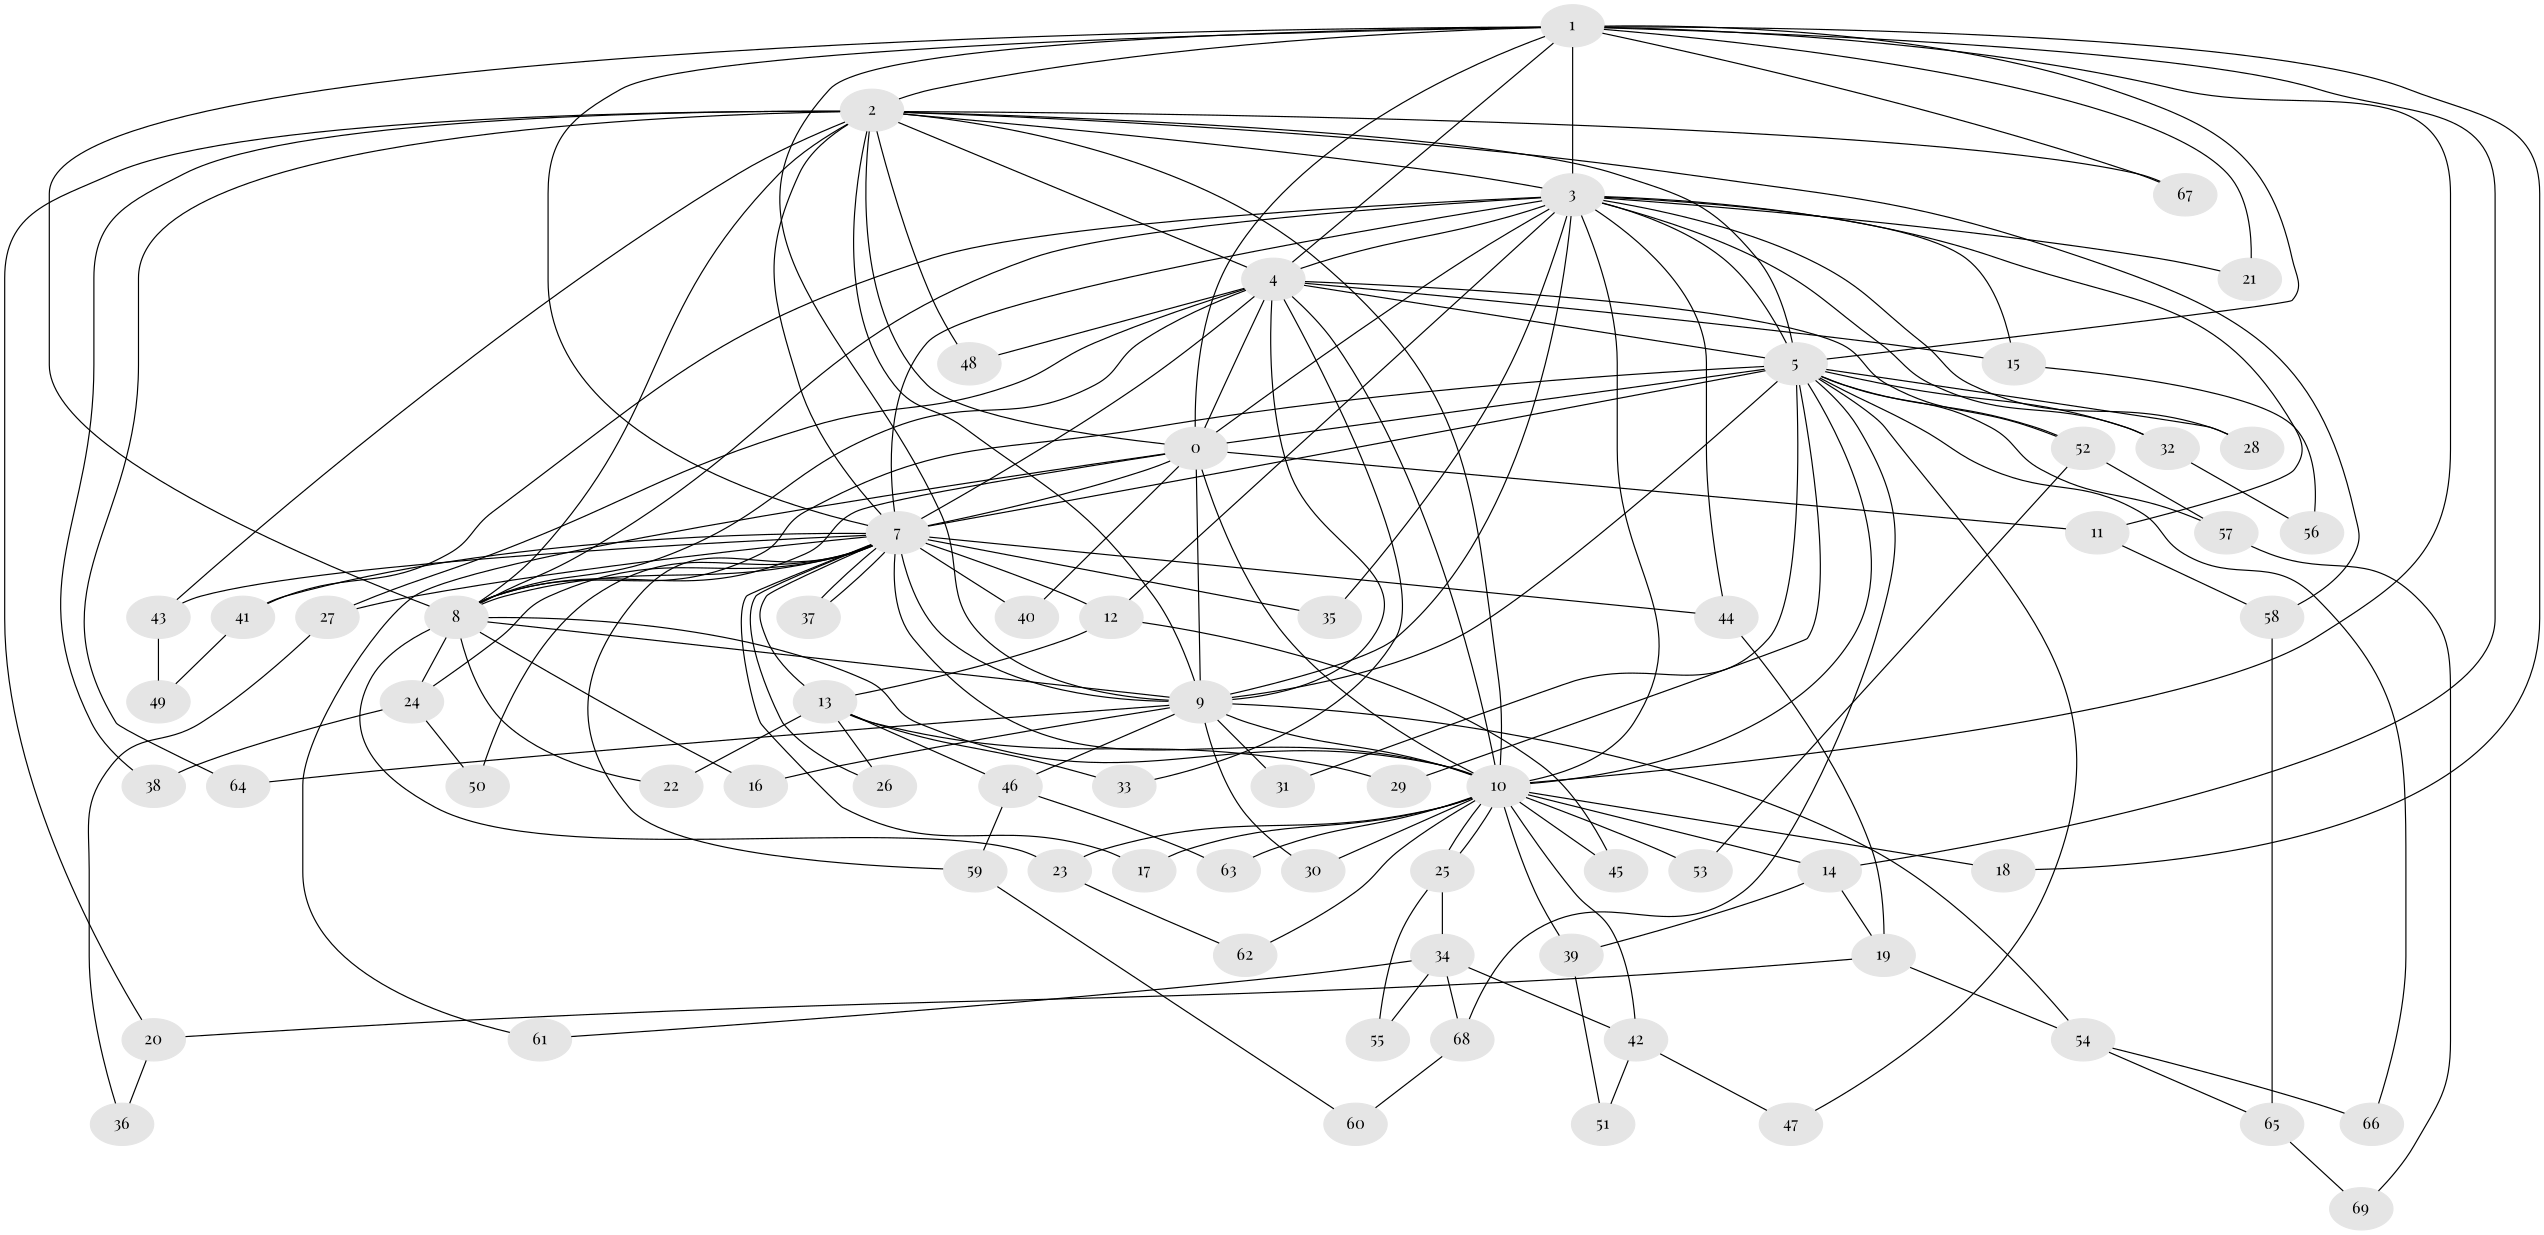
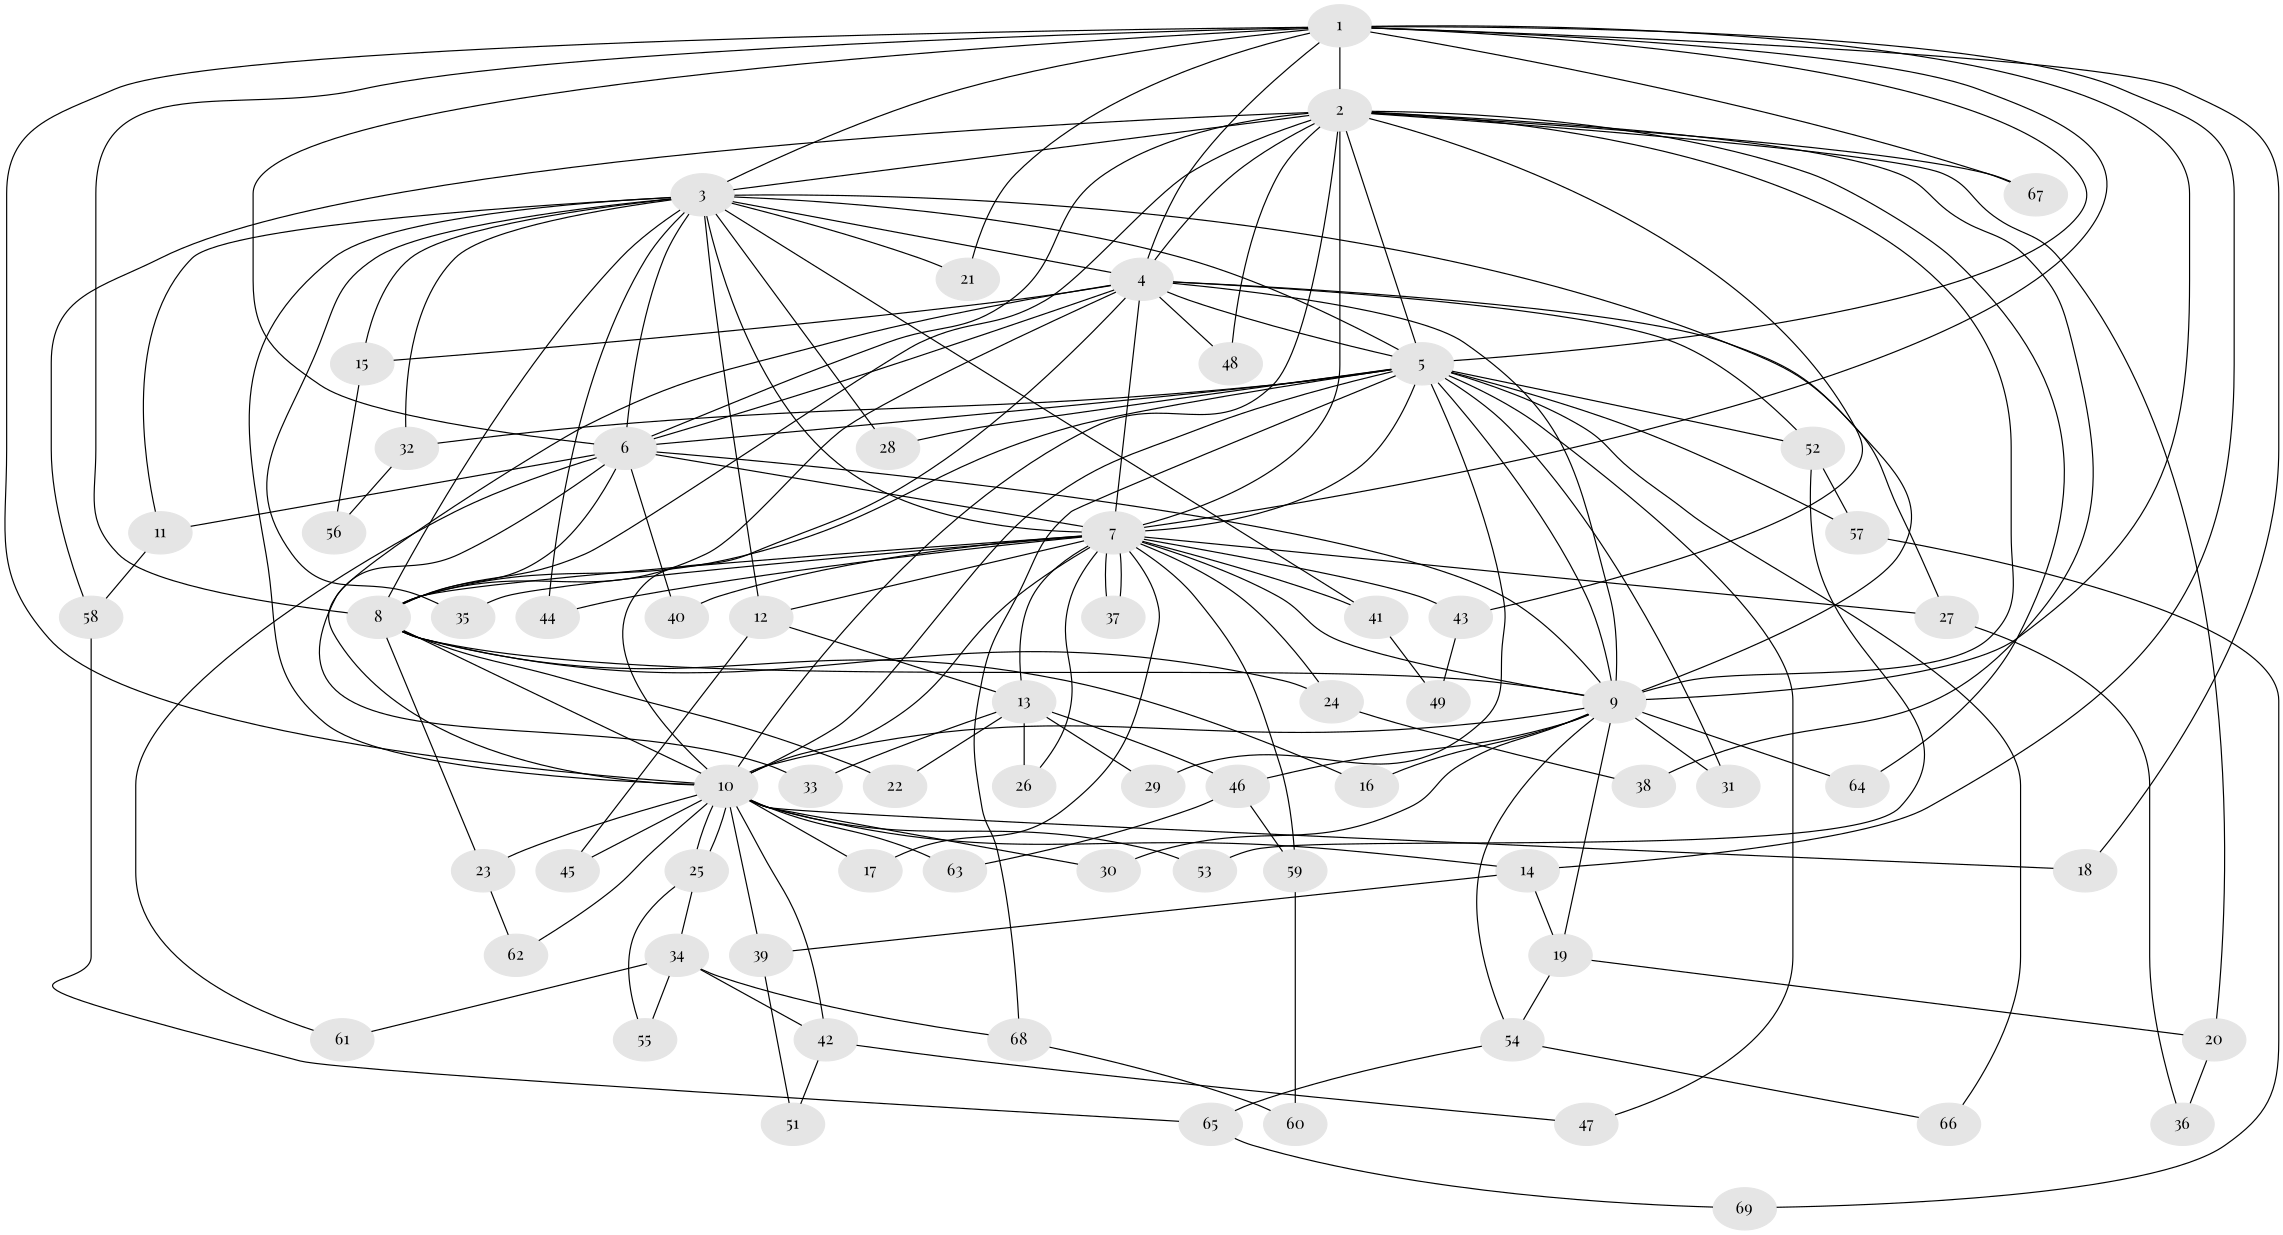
(1196, 448) -> (625, 448)
(1837, 774) -> (1587, 829)
(478, 786) -> none
